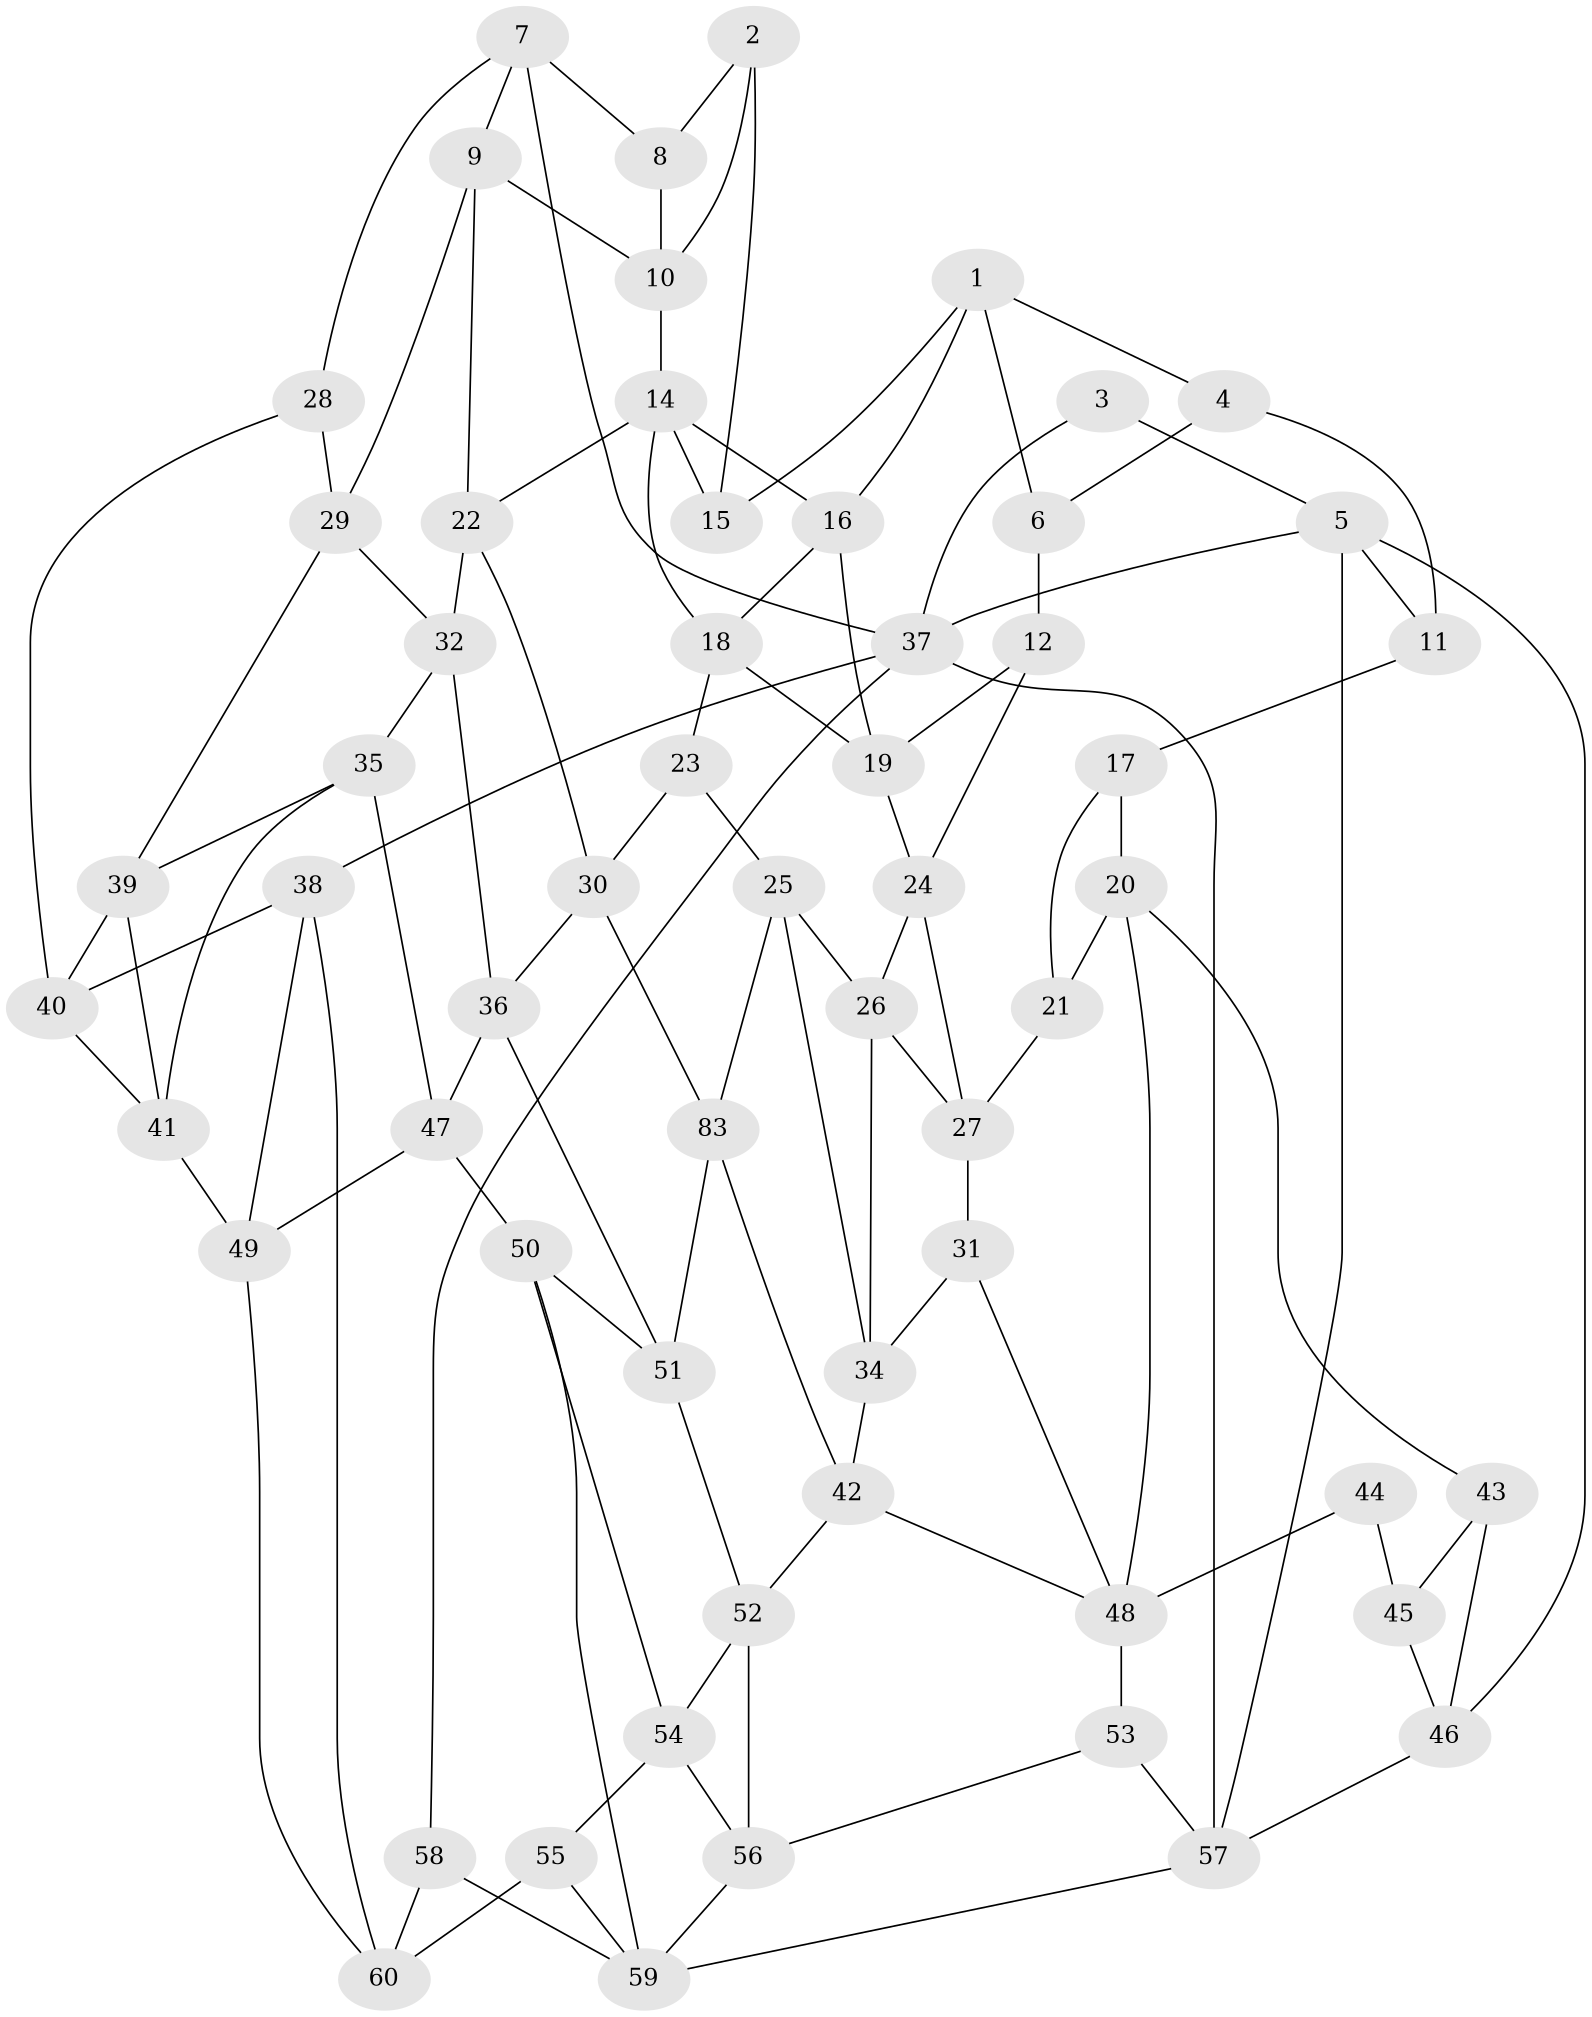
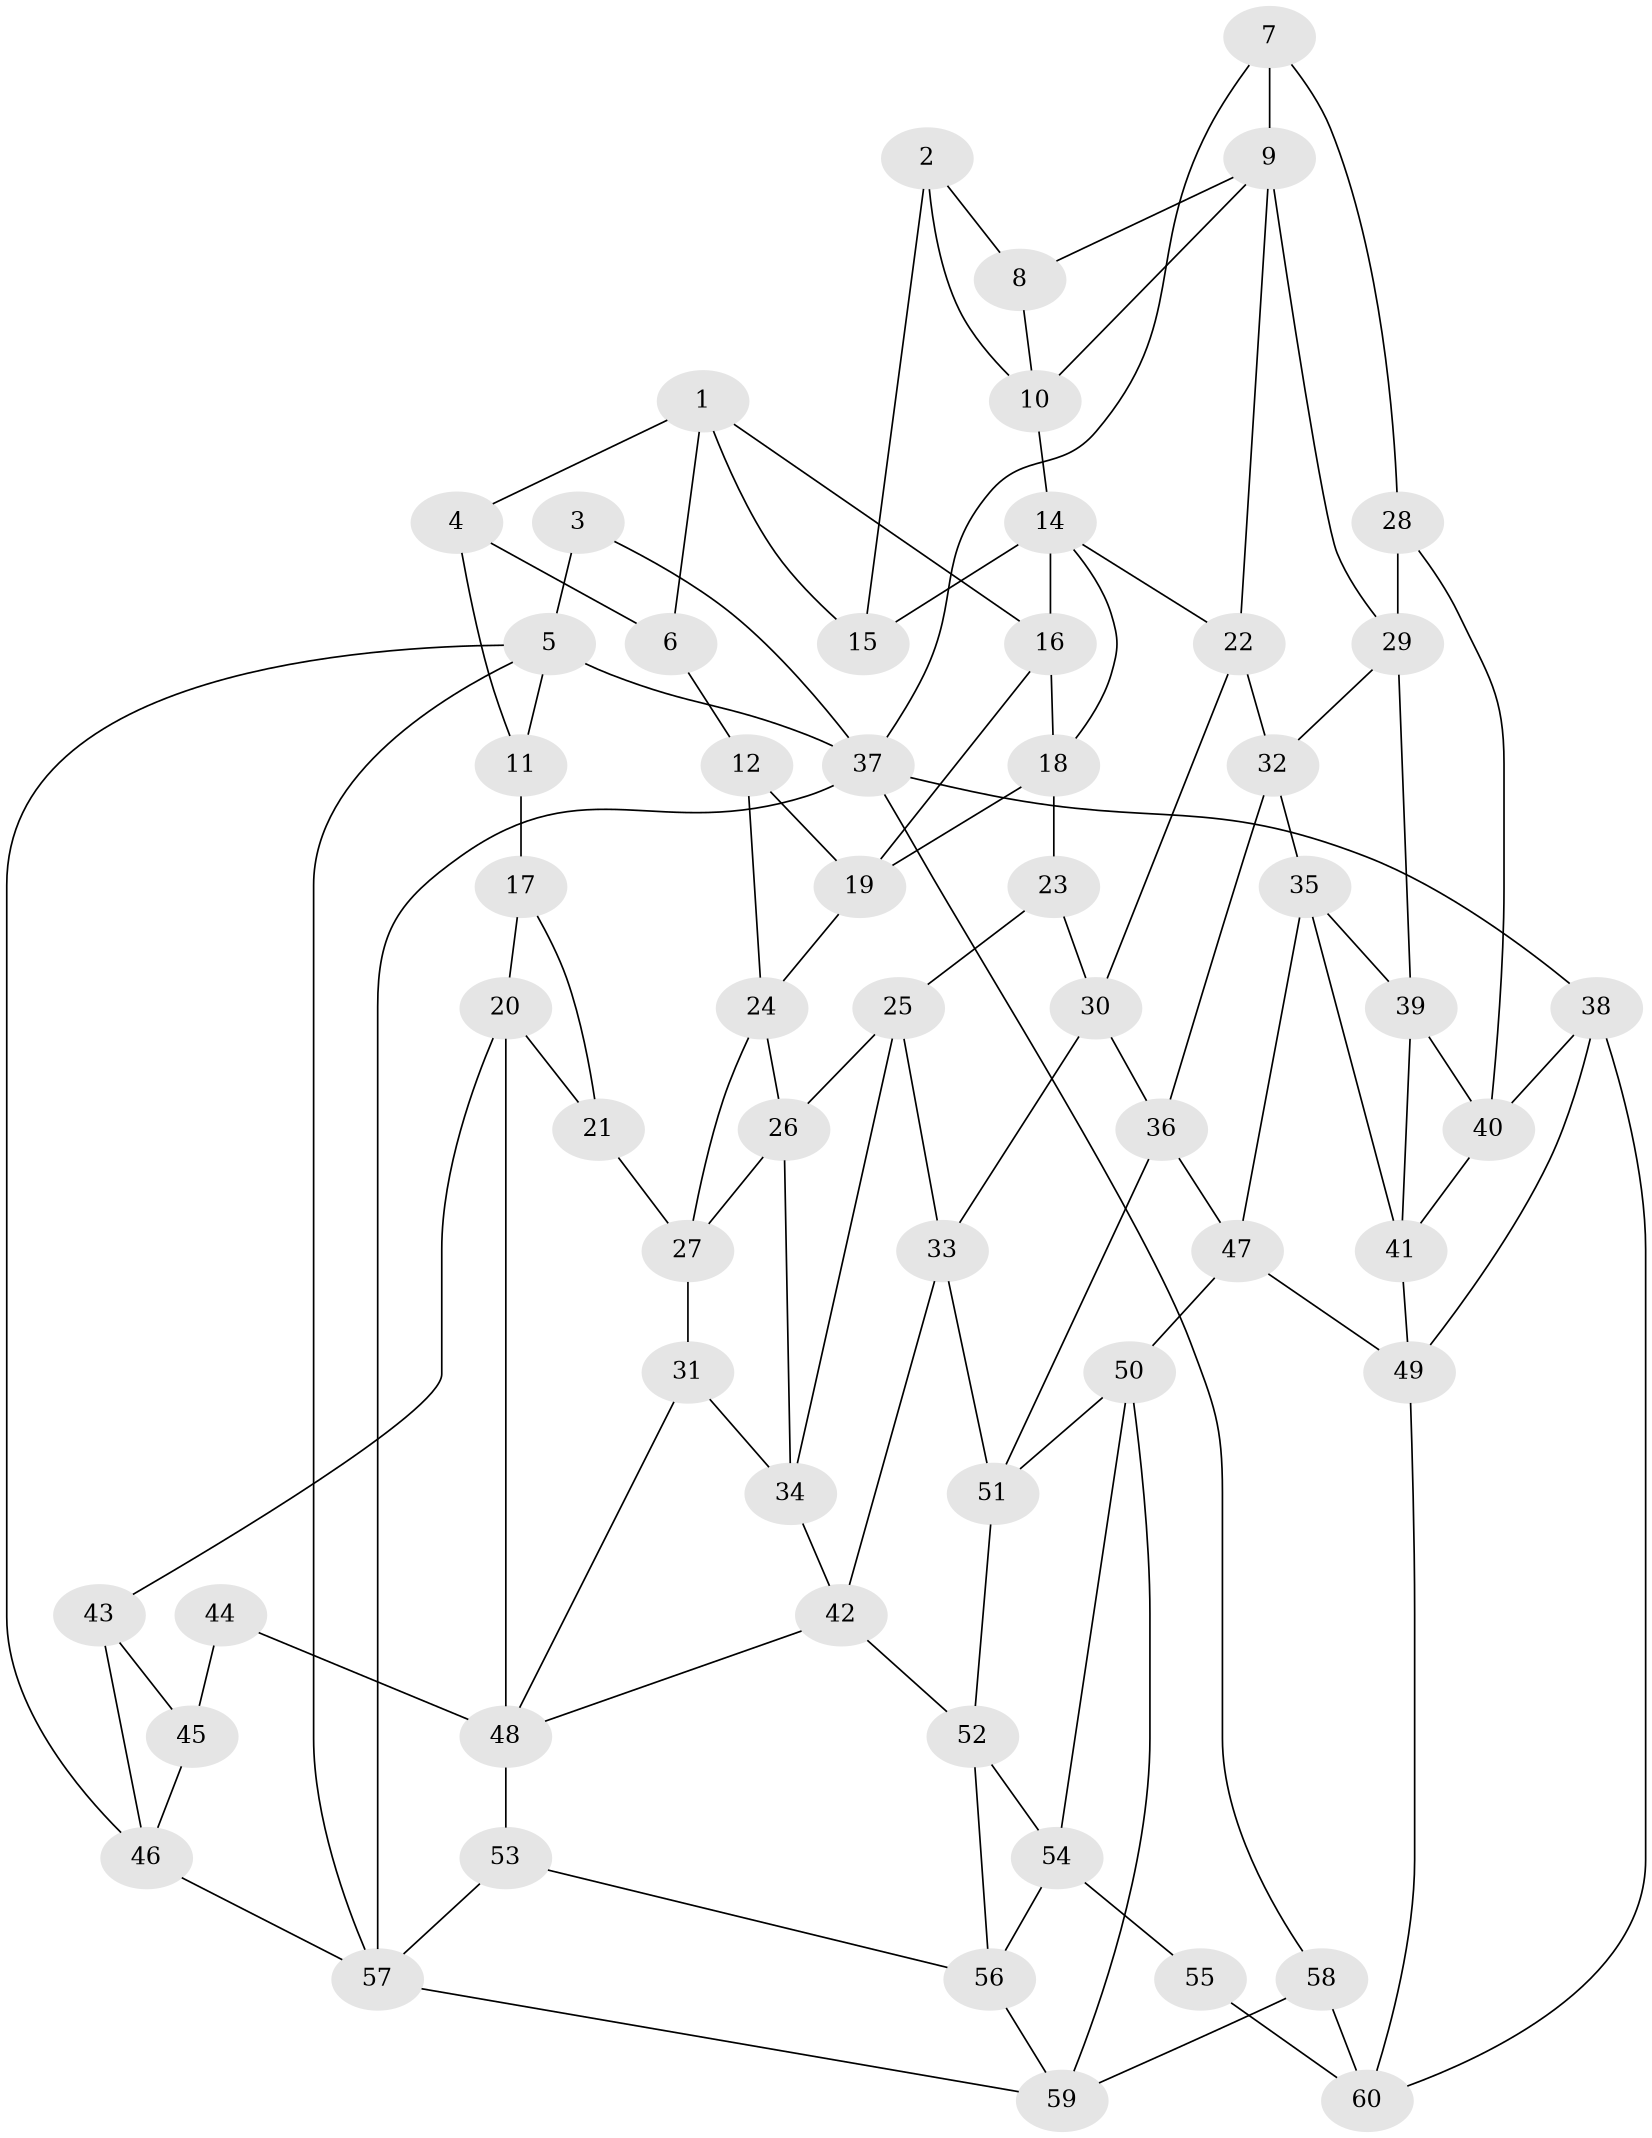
(592, 98) -> (1145, 219)
(713, 1130) -> (943, 1251)
(598, 1919) -> none
